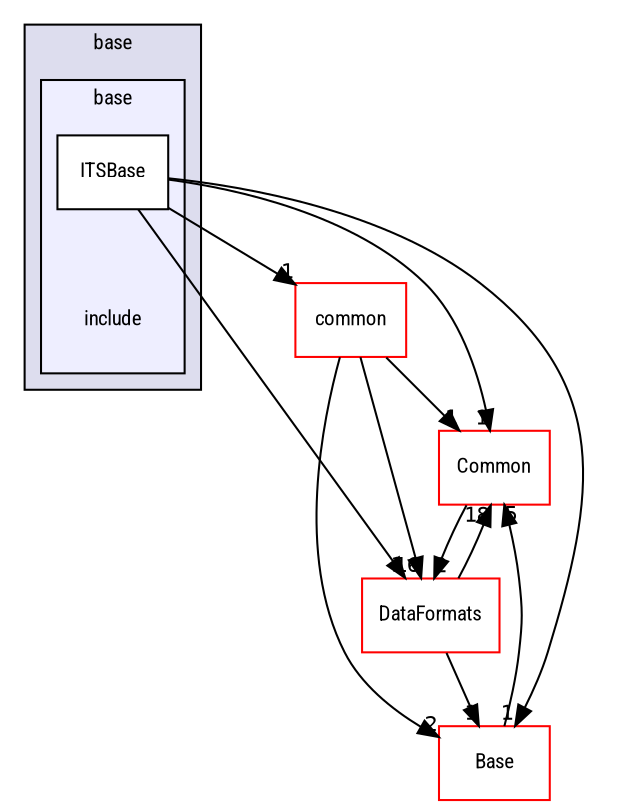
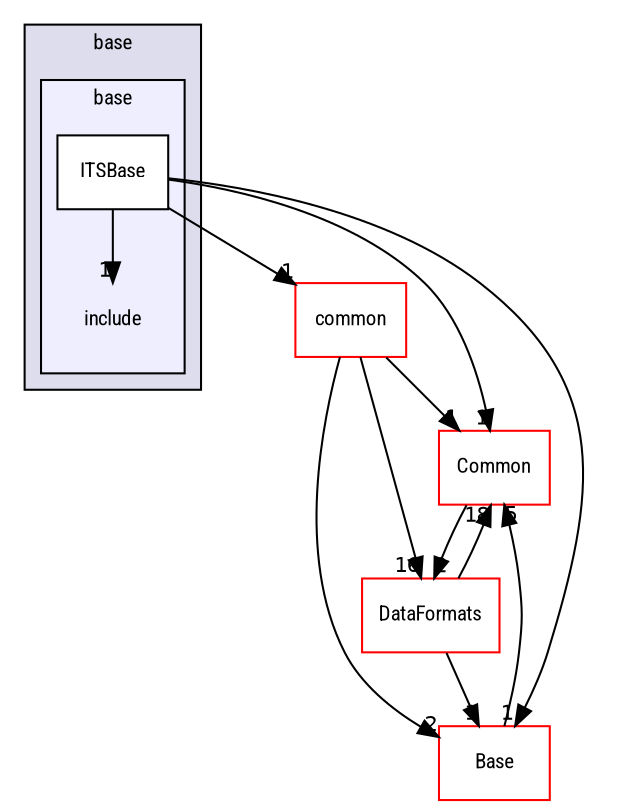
(266, 385) -> (113, 236)
